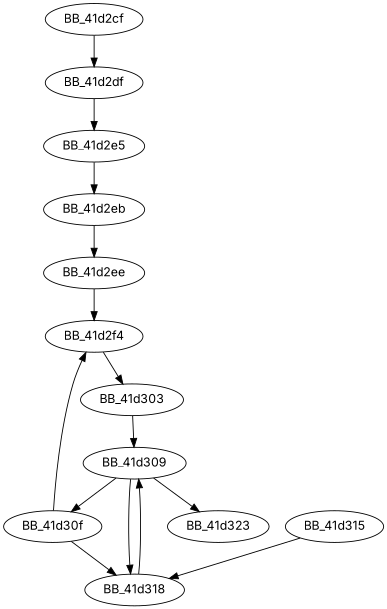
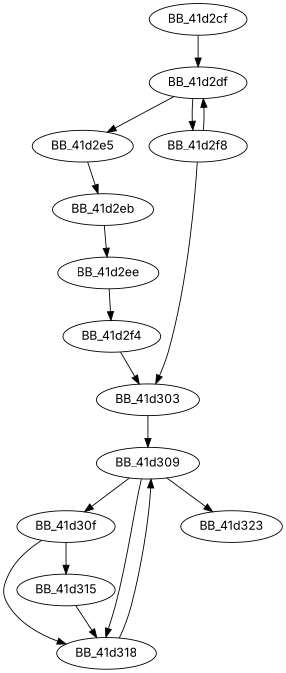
none -> (198, 146)
(62, 434) -> (66, 554)
